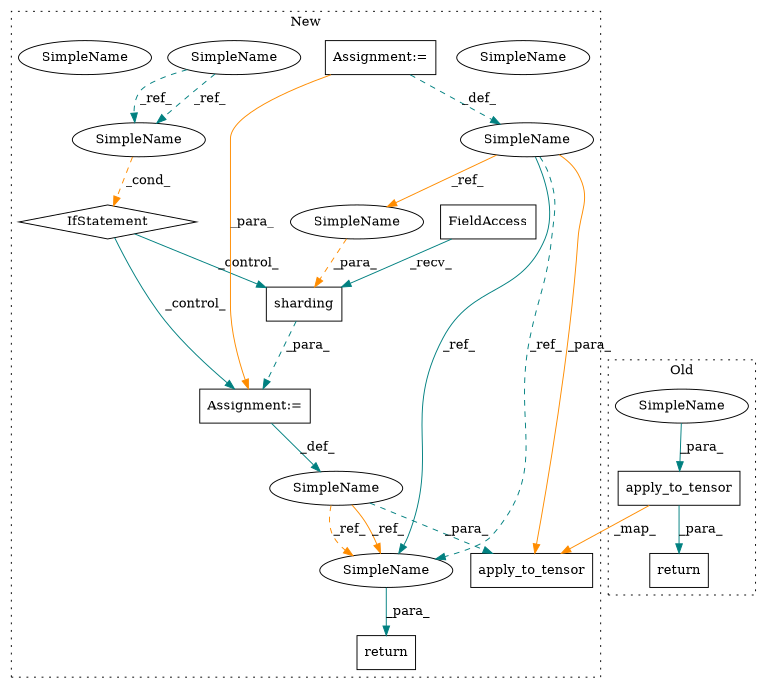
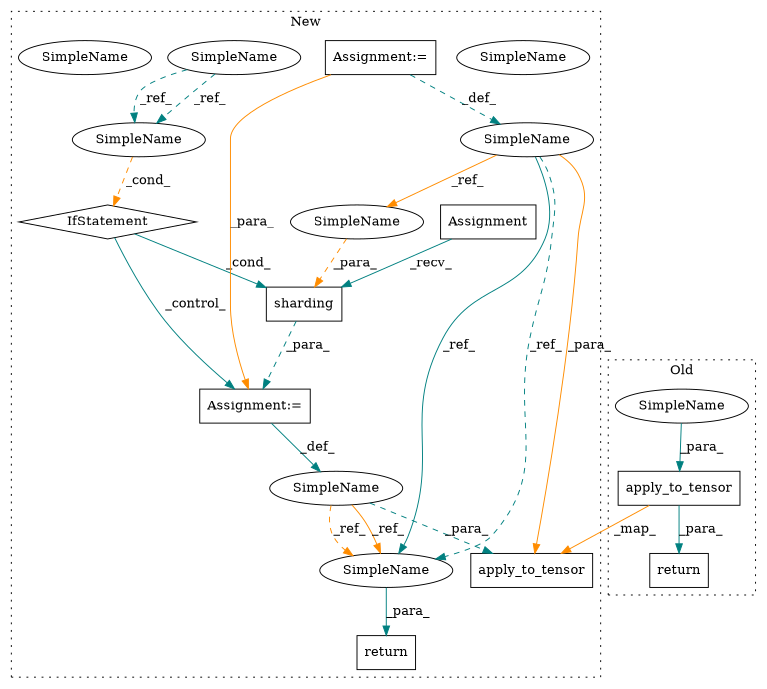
(488, 222) -> (488, 222)
(248, 263) -> (248, 263)
